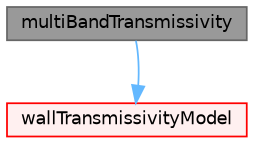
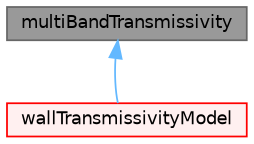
(138, 63) -> (115, 81)
